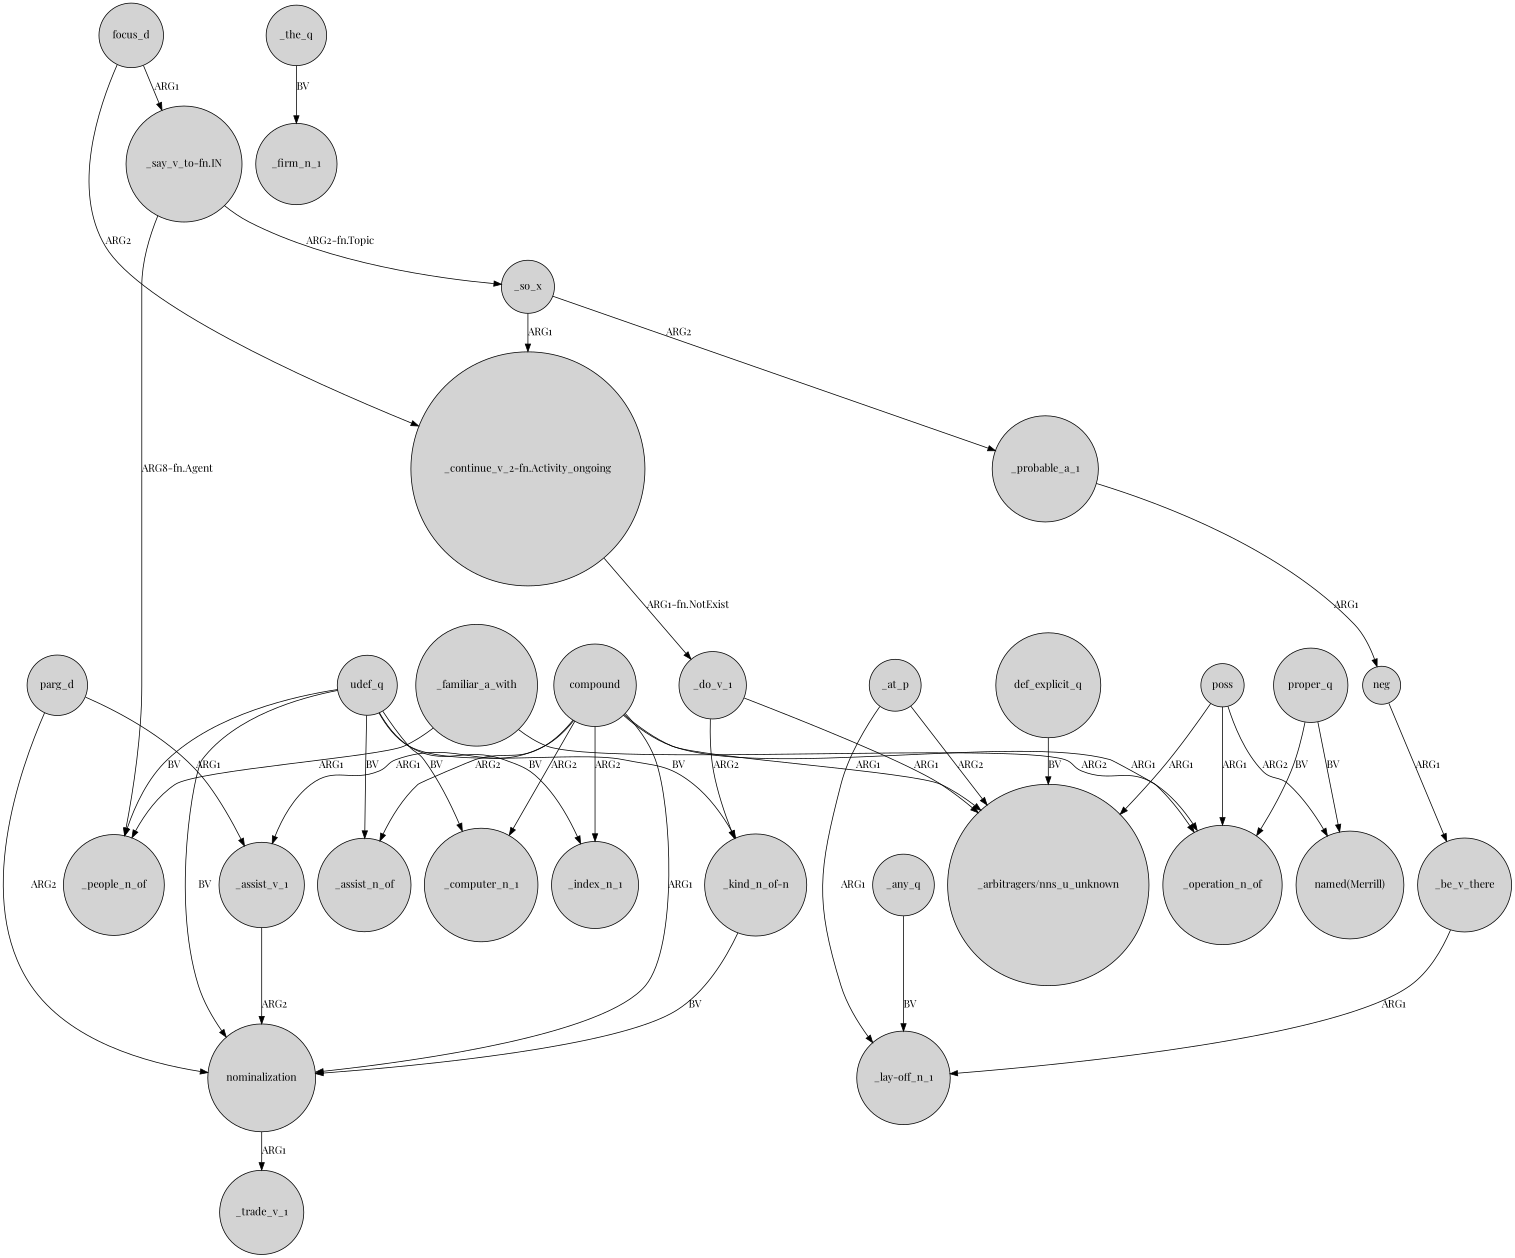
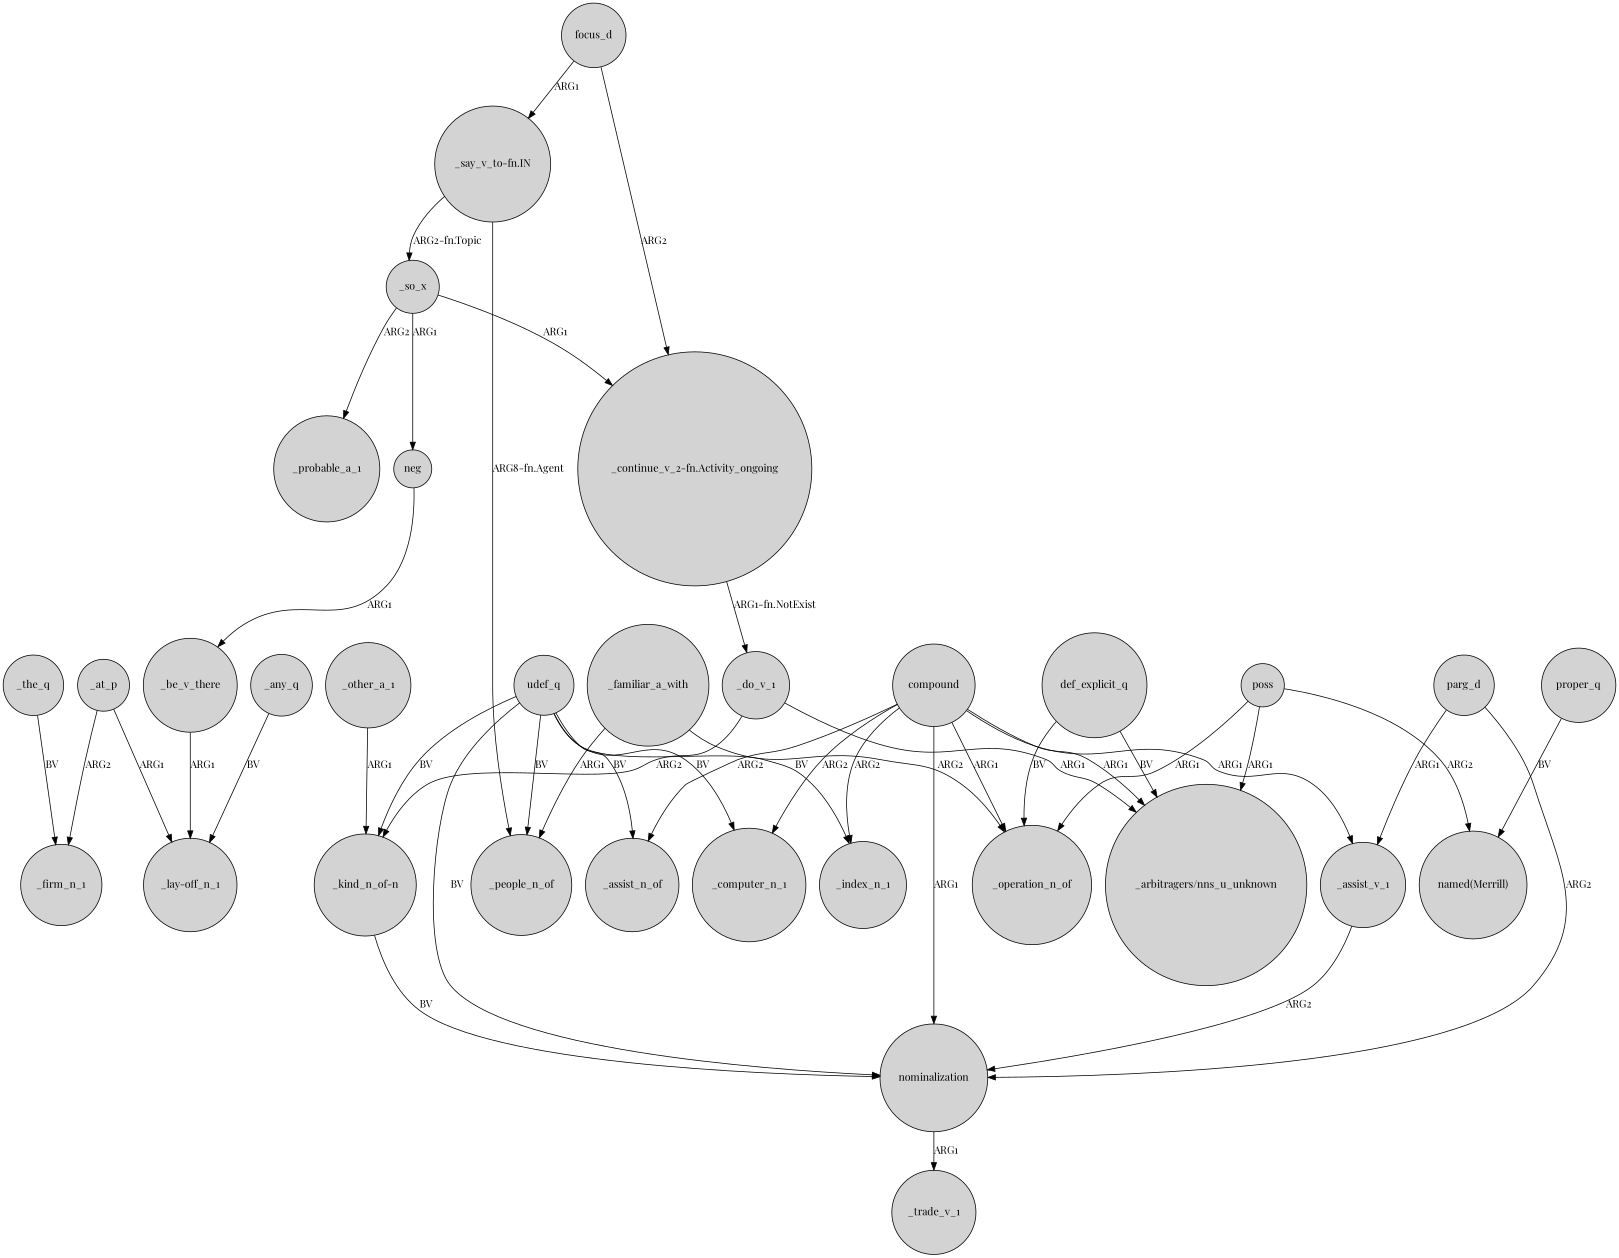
(1252, 548) -> (413, 378)
none -> (368, 685)
(943, 748) -> (82, 774)
(1288, 778) -> (1030, 766)
